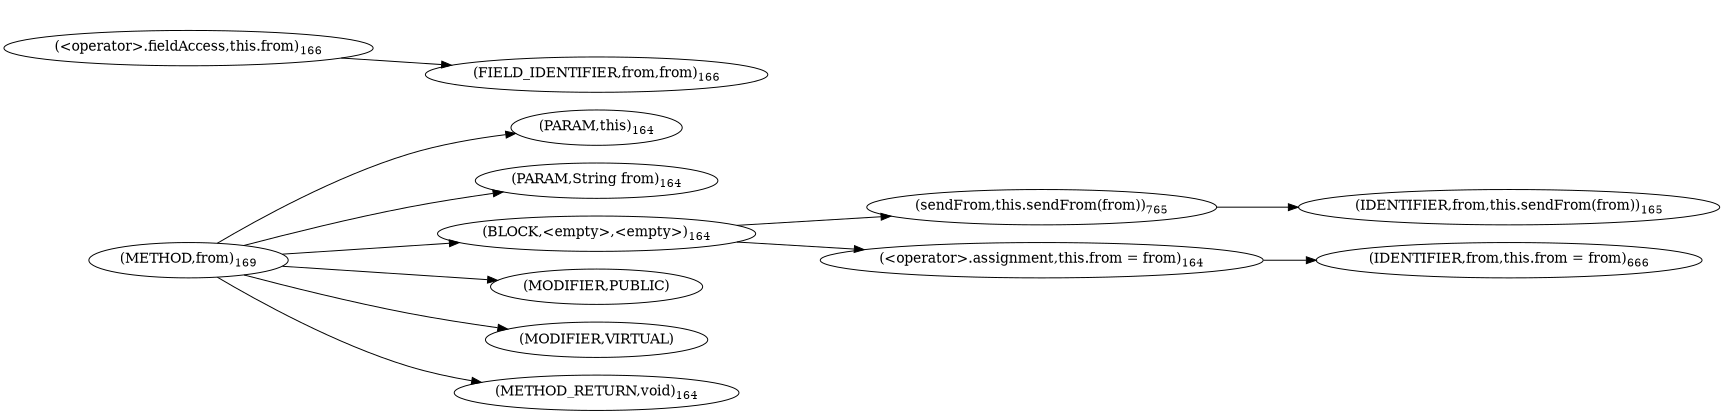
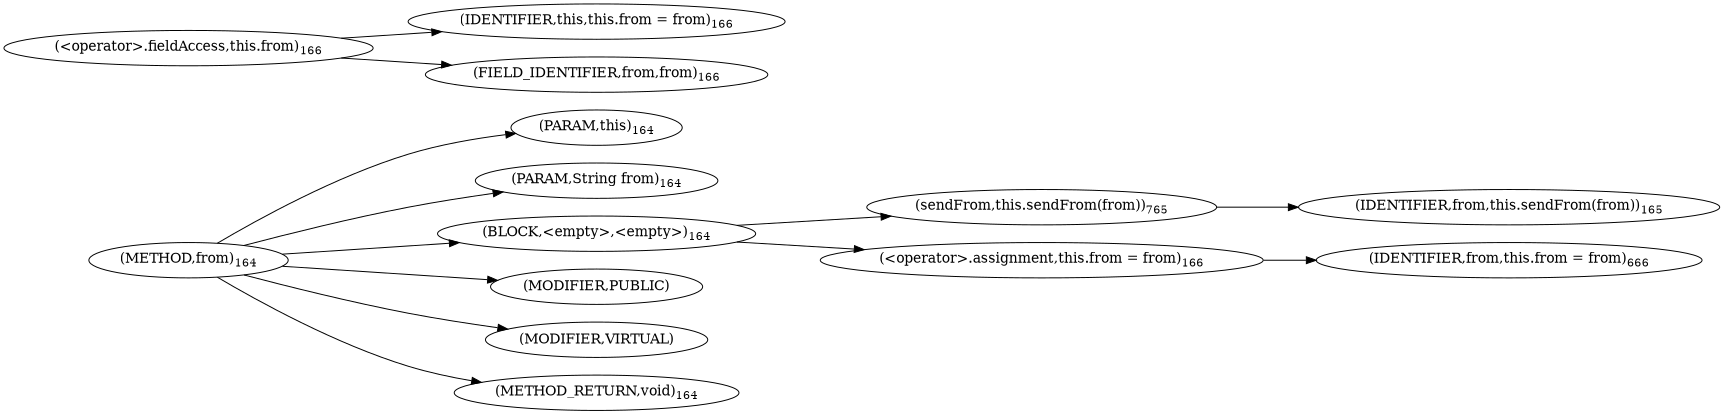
none -> (597, 22)
(246, 259) -> (246, 259)
(1193, 259) -> (1193, 259)
